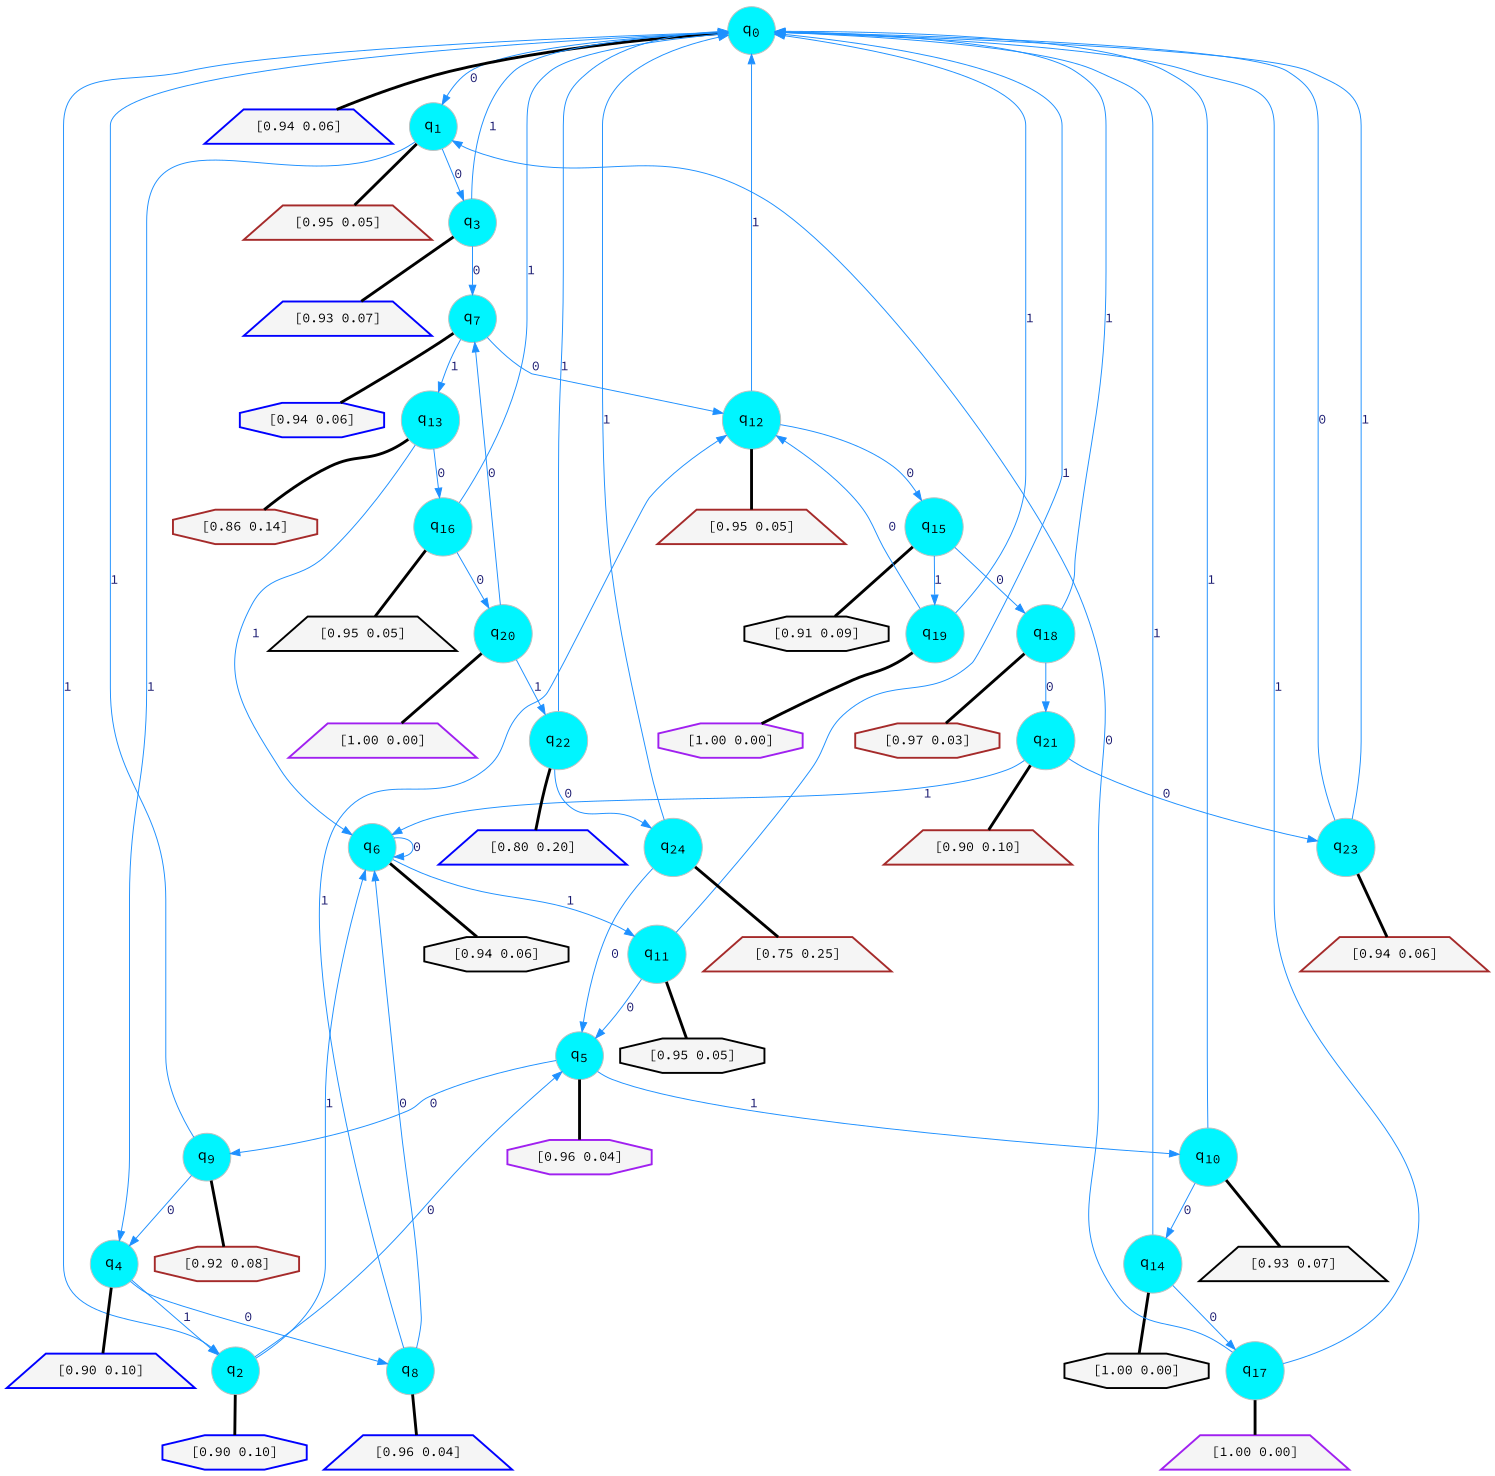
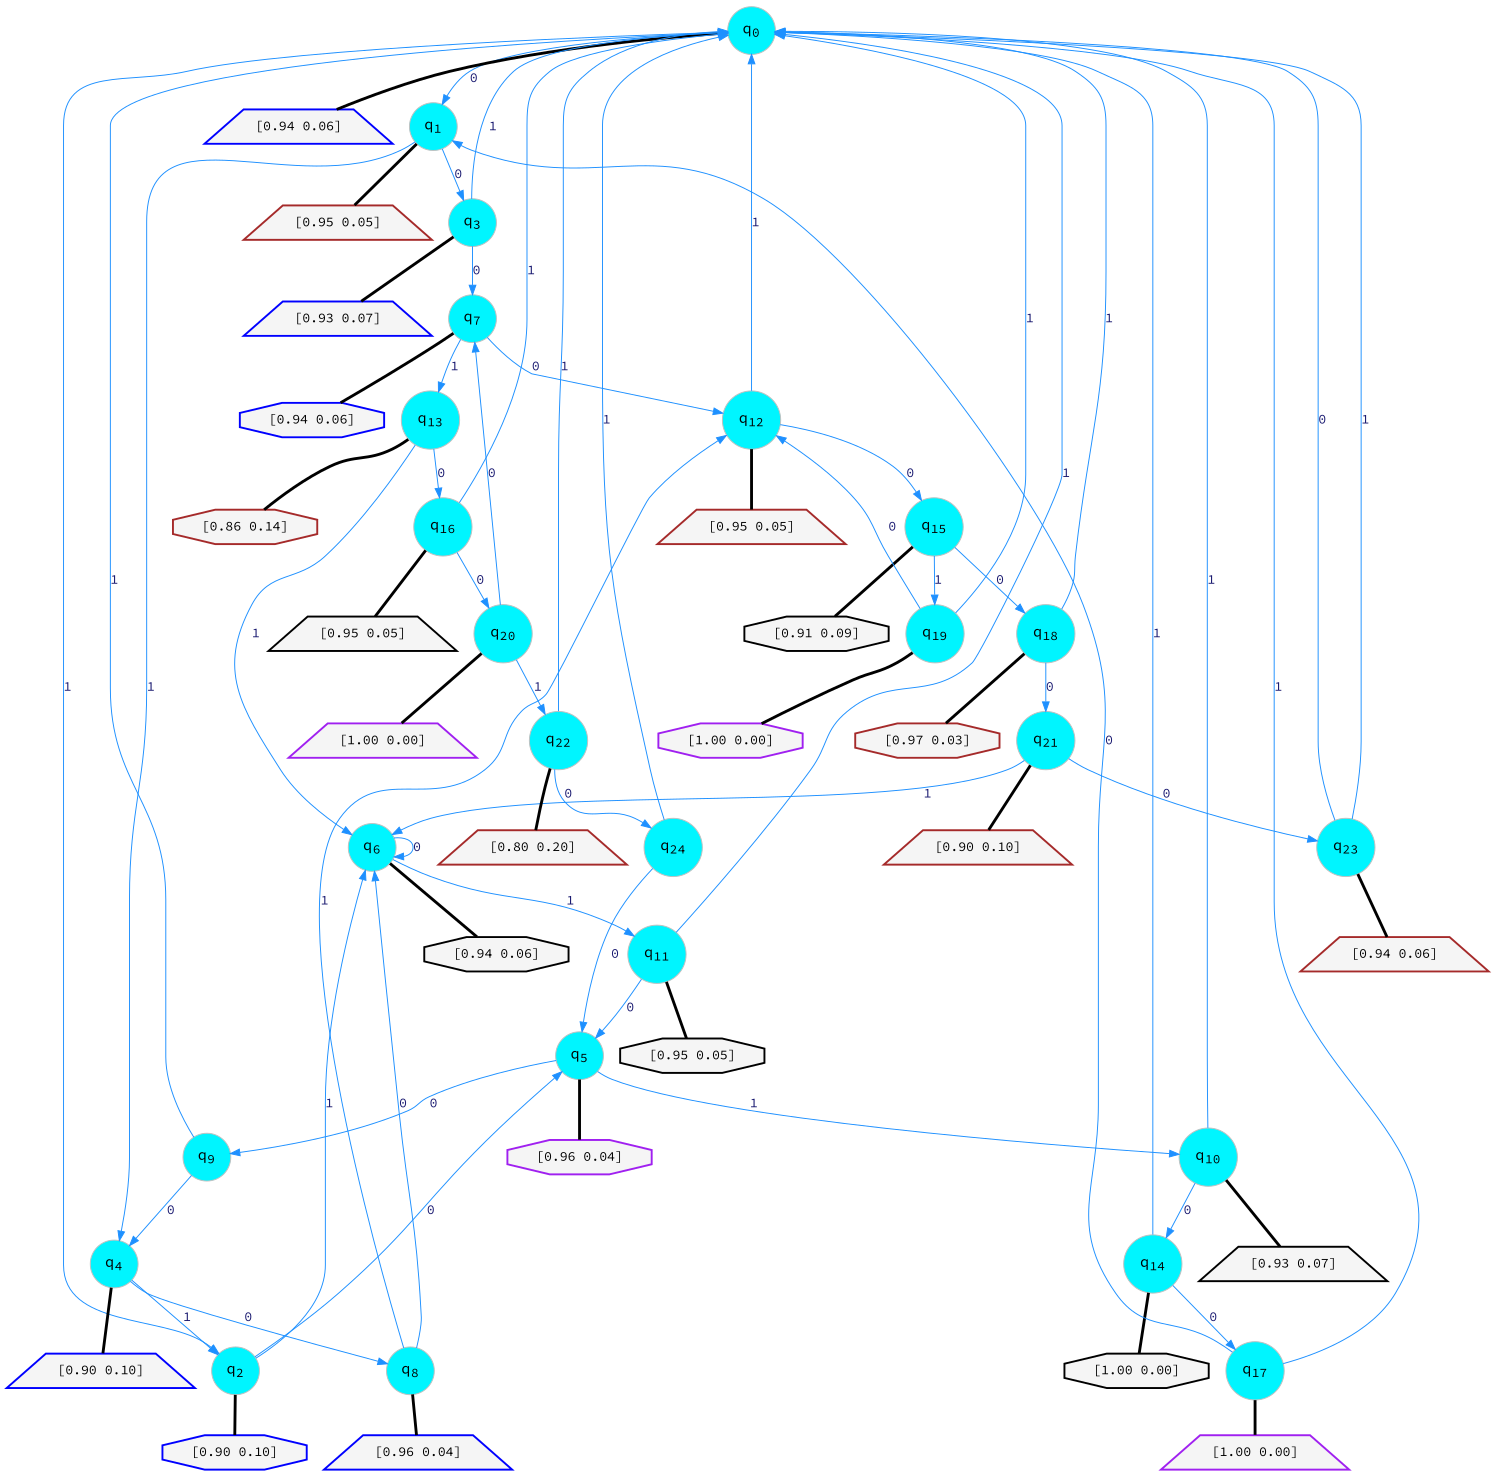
(533, 847) -> (533, 847)
(797, 954) -> none
(227, 1264) -> none
